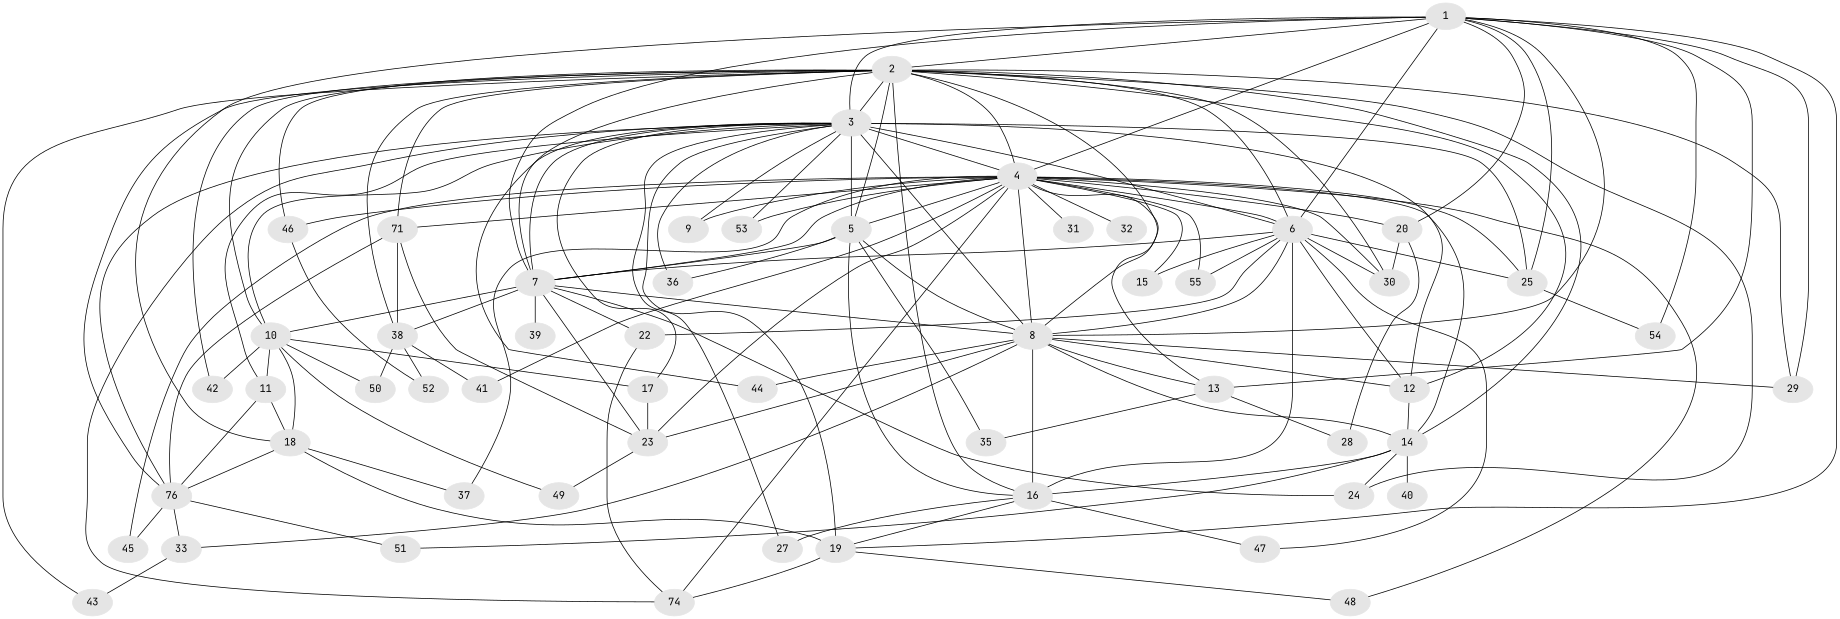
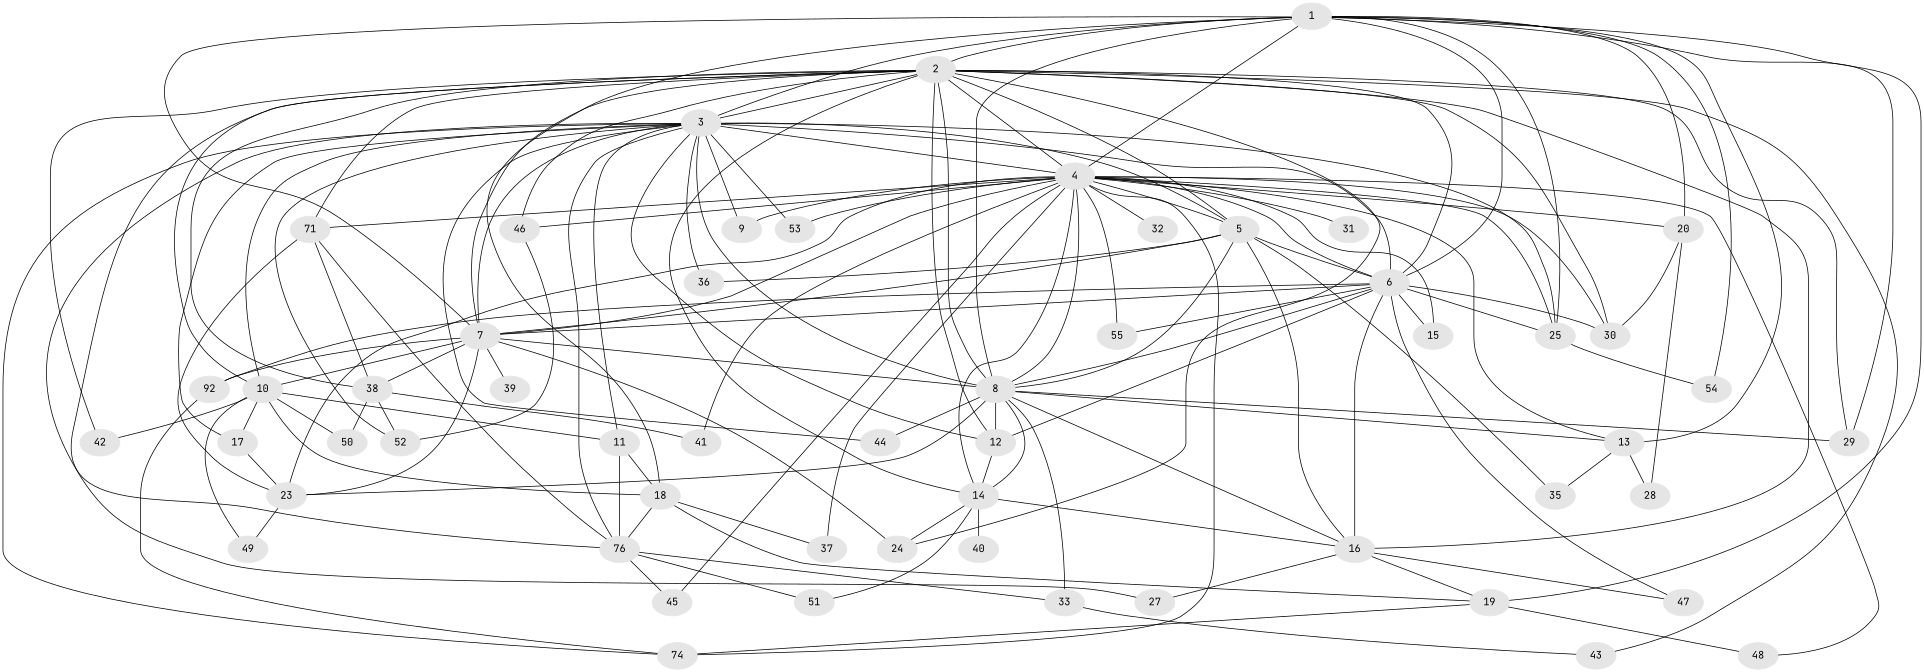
none -> (1313, 258)
(652, 301) -> (351, 177)
(645, 336) -> (209, 389)
